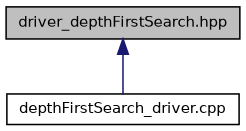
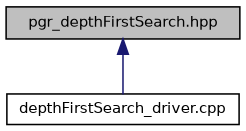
(123, 23) -> (123, 23)
